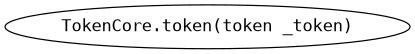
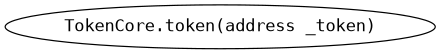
(208, 27) -> (220, 27)
